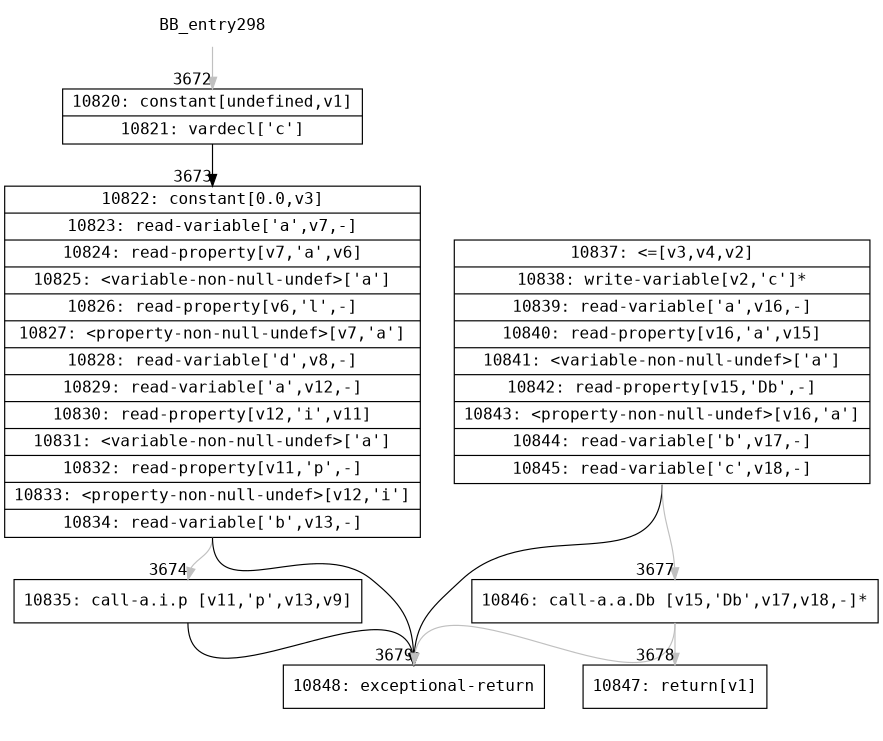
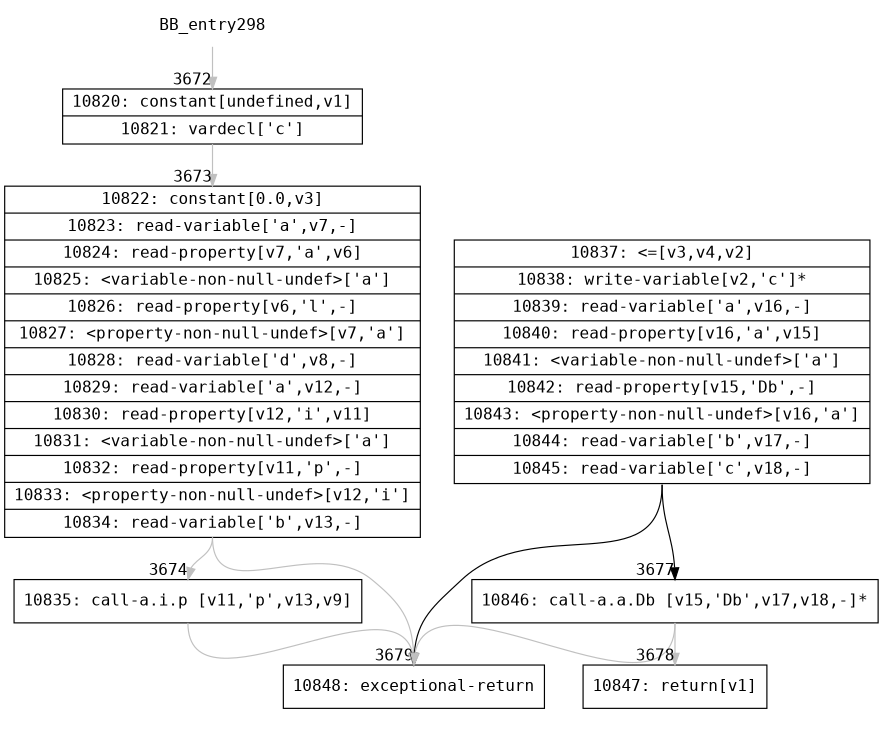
(213, 159) -> (213, 159)
(667, 526) -> (667, 526)
(327, 564) -> (327, 564)
(295, 645) -> (295, 645)
